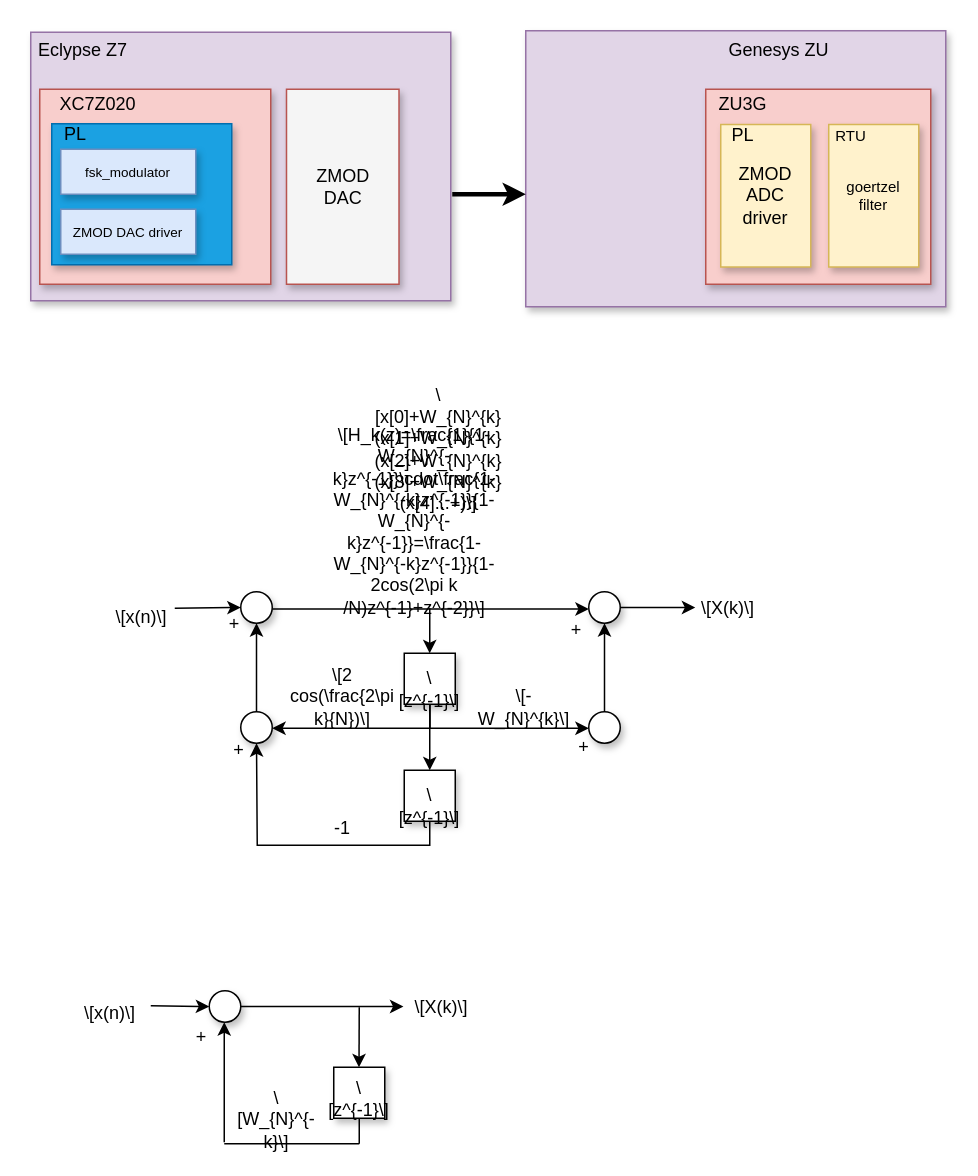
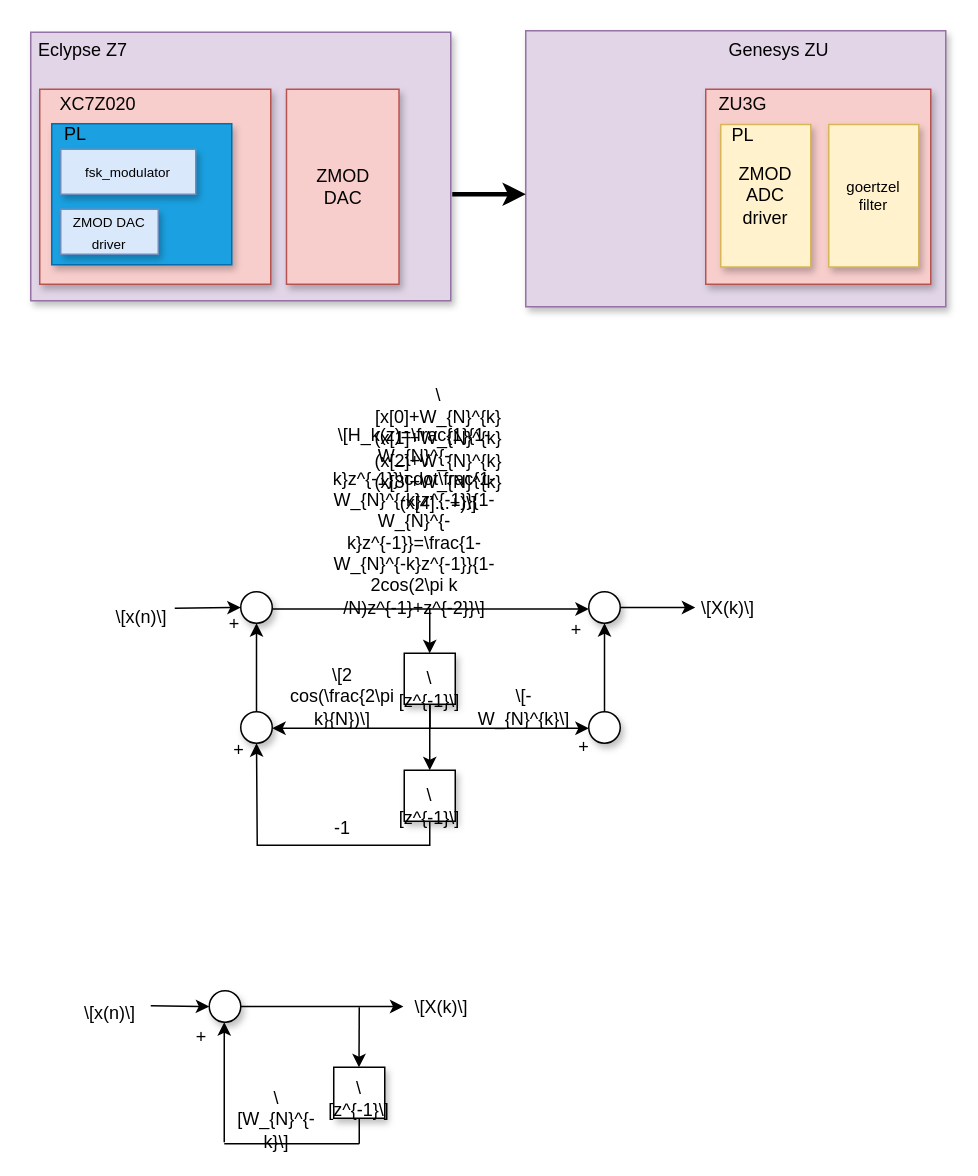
(851, 136) -> none
(343, 187) -> (343, 187)
(128, 232) -> (110, 232)
